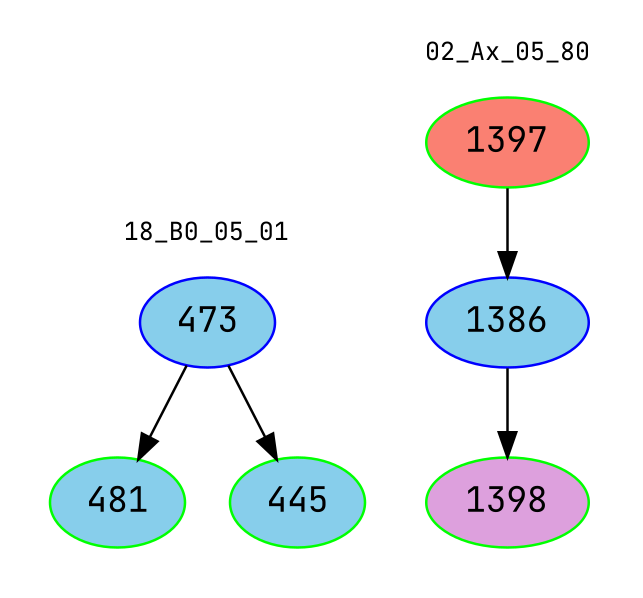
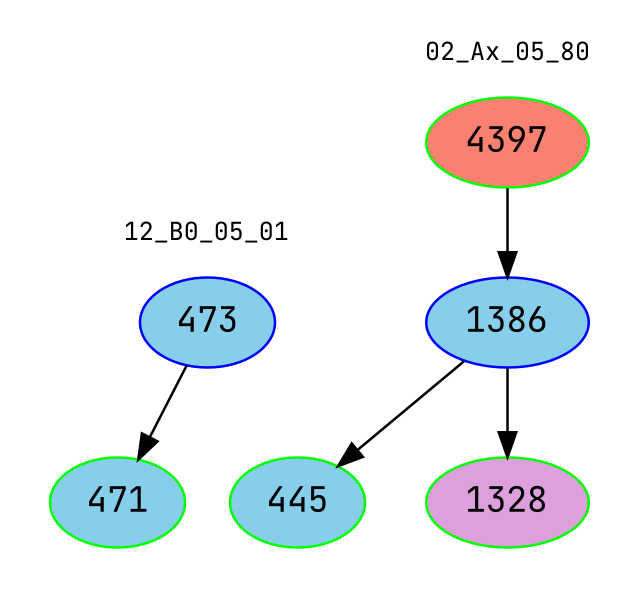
(508, 142) -> (508, 142)
(208, 234) -> (208, 234)
(247, 401) -> (422, 397)
(118, 502) -> (118, 502)
(508, 502) -> (508, 502)
